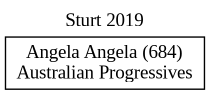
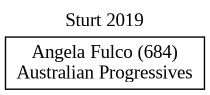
(105, 63) -> (105, 63)
